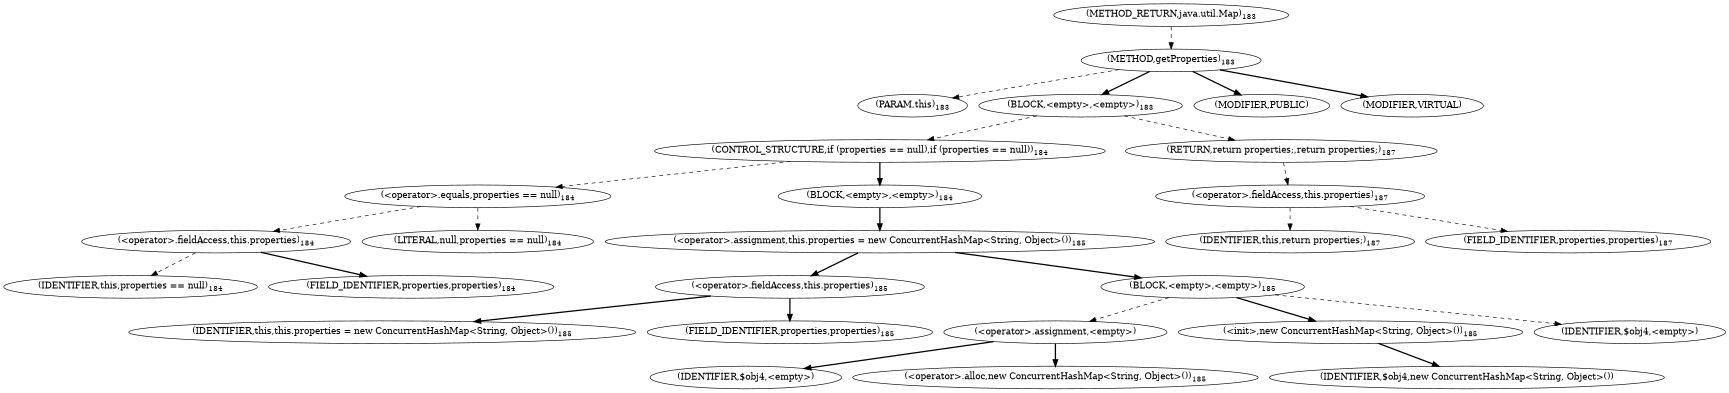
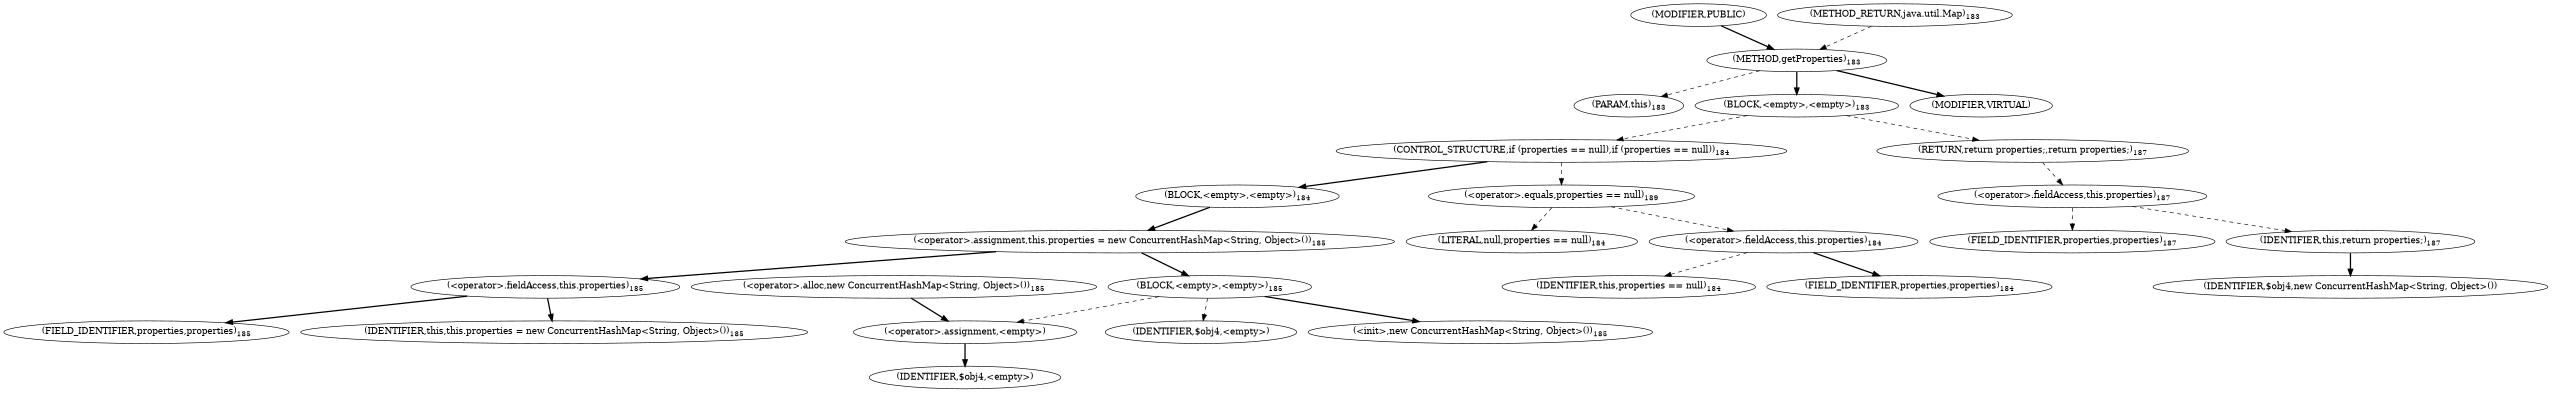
(1214, 82) -> (1745, 36)
(568, 195) -> (1651, 195)
(1055, 352) -> (927, 308)
(1406, 354) -> (2350, 261)
